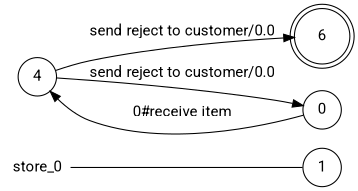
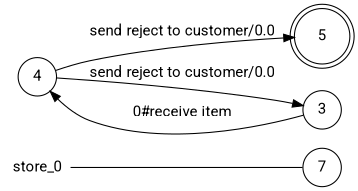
(322, 36) -> (322, 36)
(322, 110) -> (322, 110)
(322, 167) -> (322, 167)
